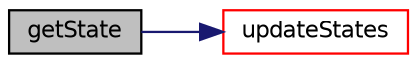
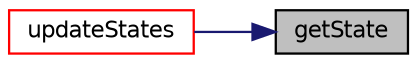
(170, 32) -> (223, 32)
